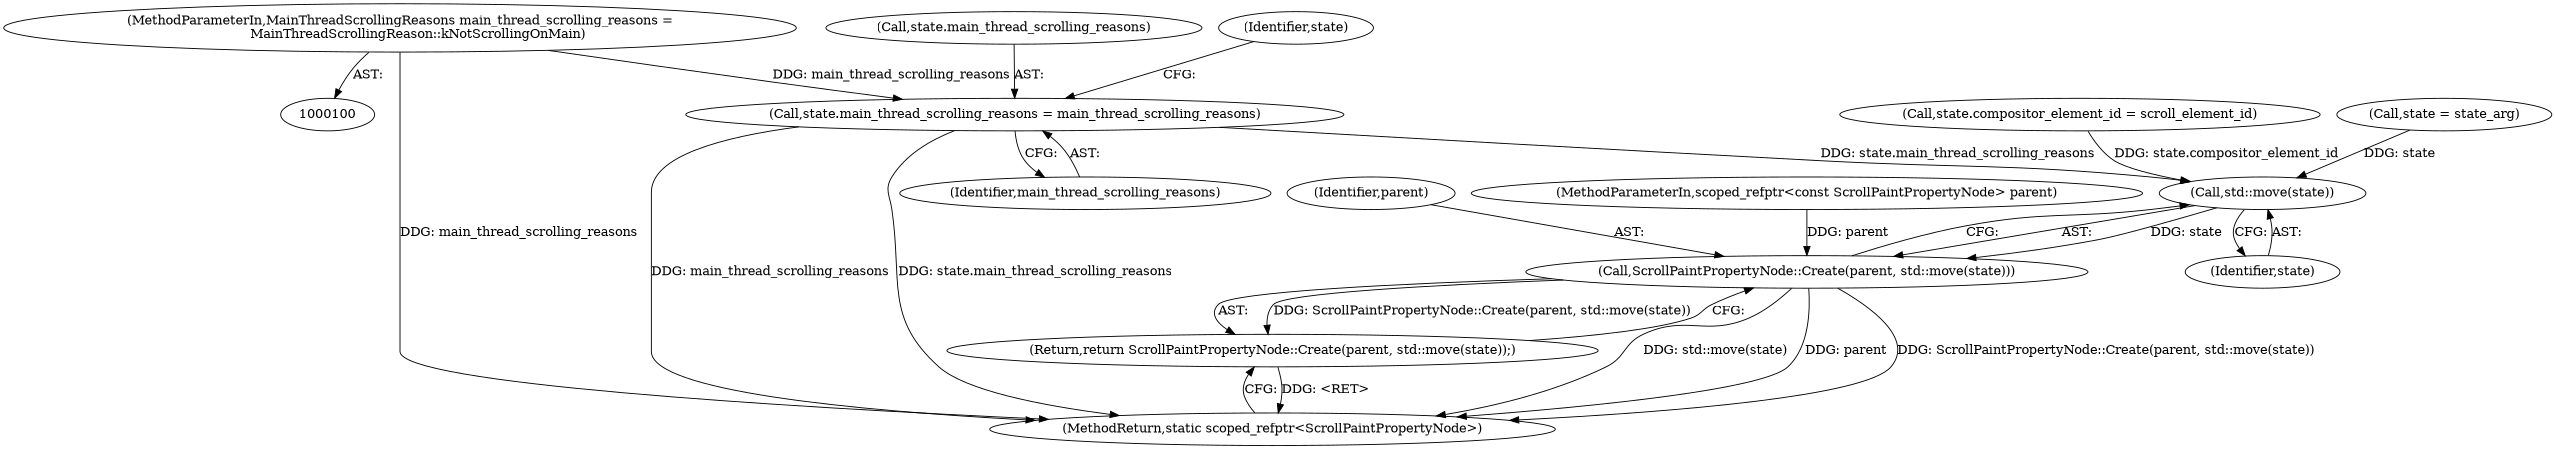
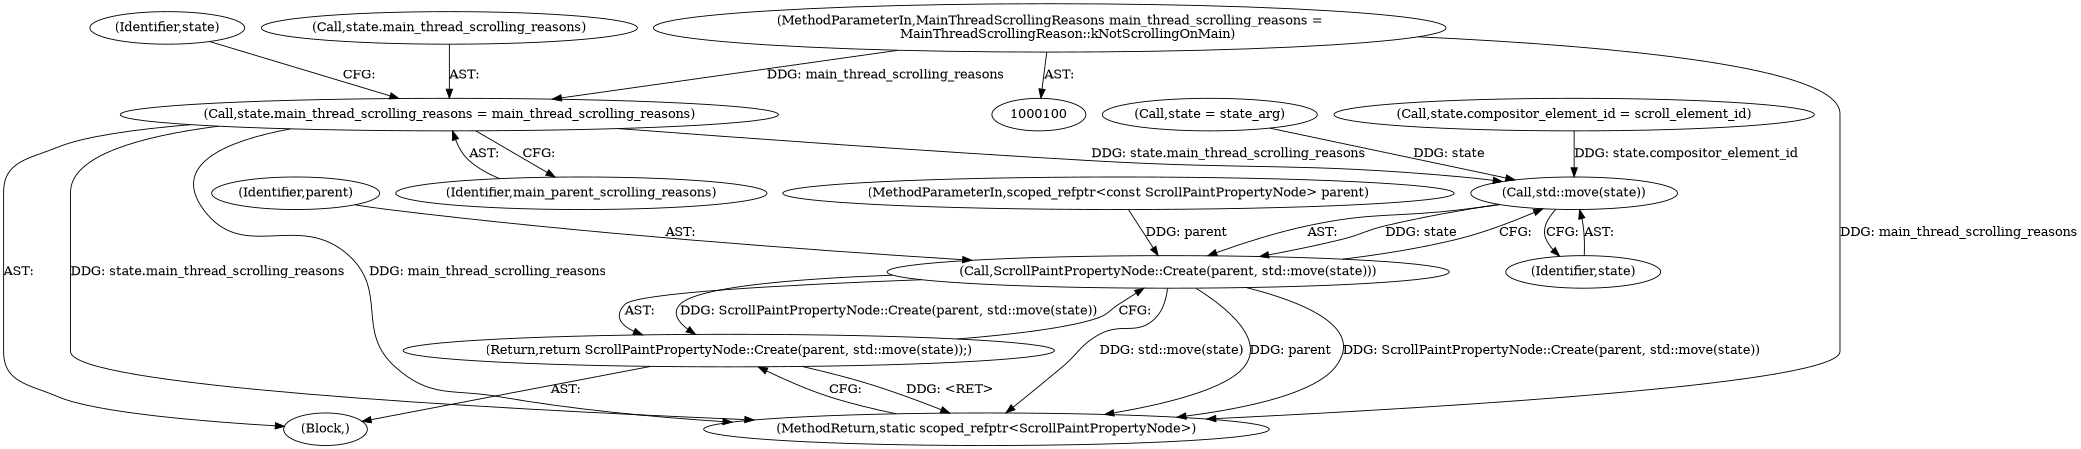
(1085, 193) -> (581, 193)
none -> (325, 429)
